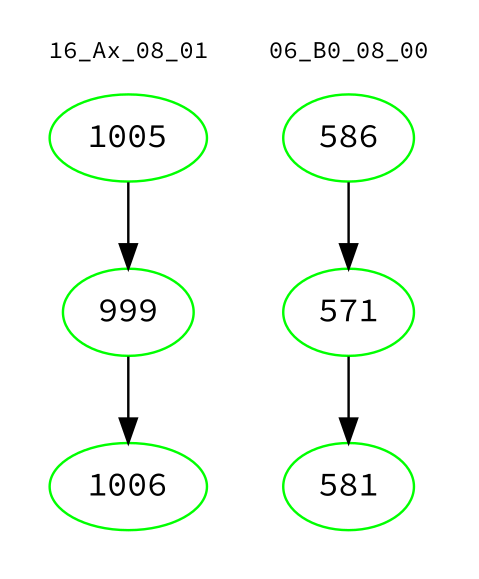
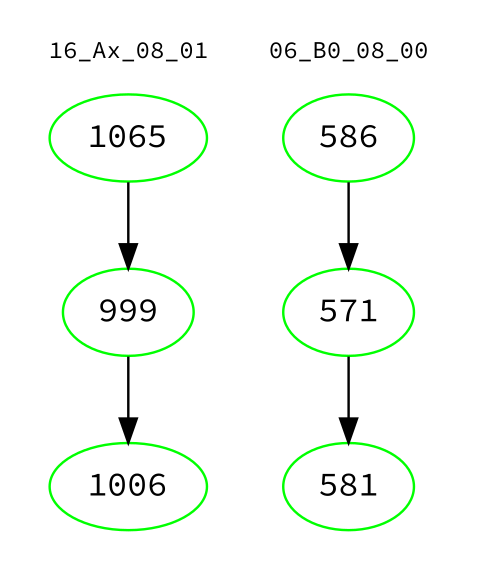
(128, 138) -> (128, 138)
